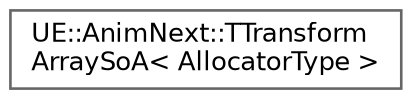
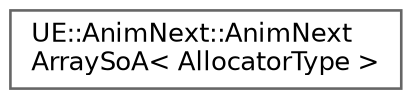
(206, 50) -> (206, 50)
